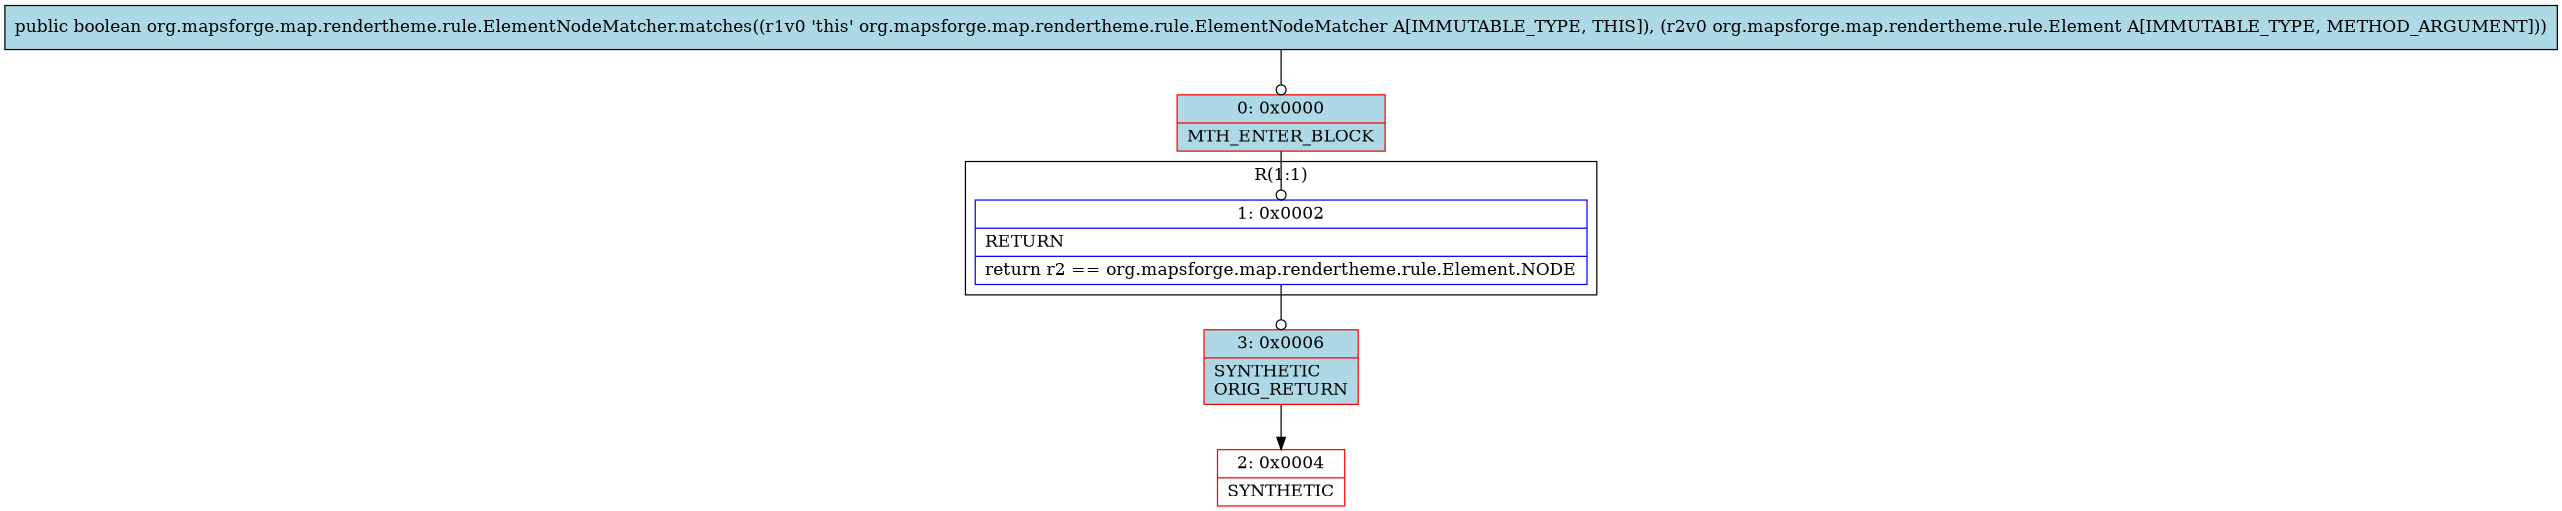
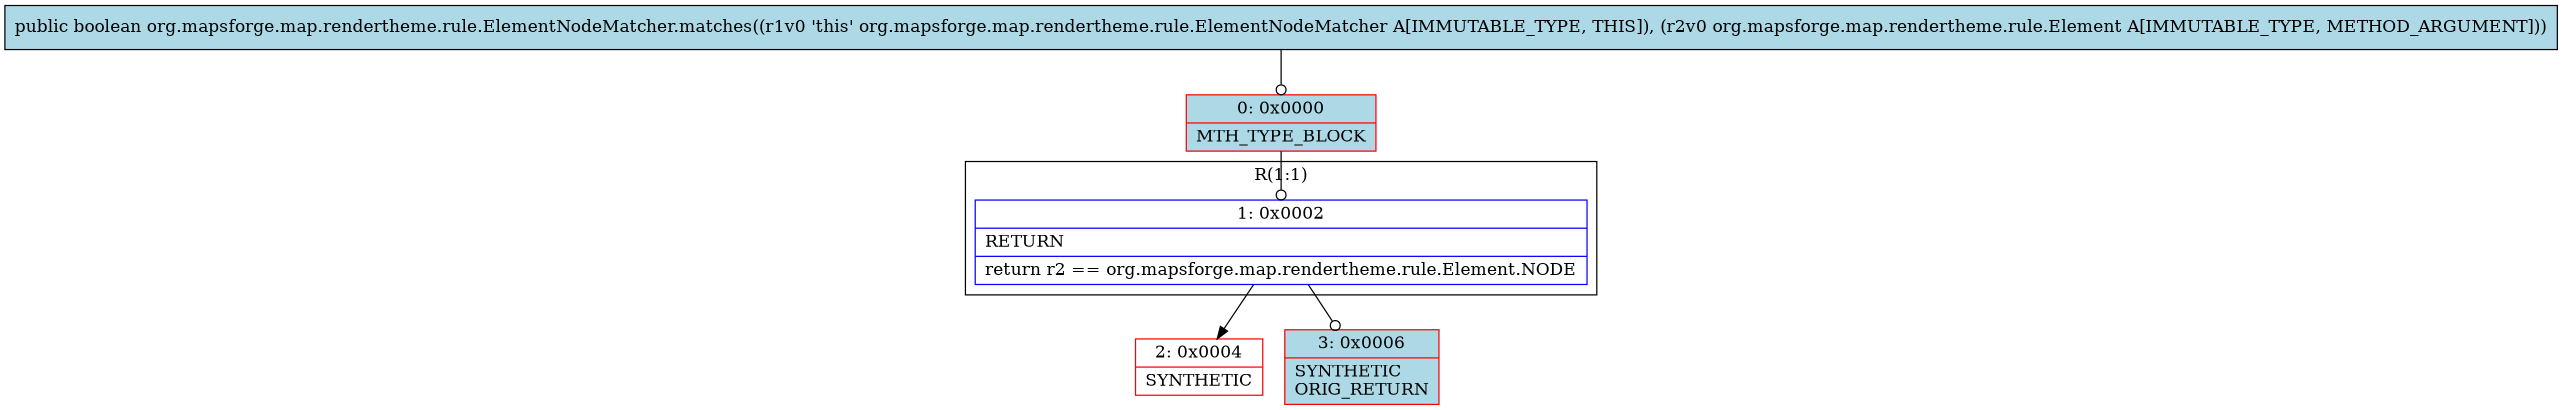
(1281, 136) -> (1281, 136)
(1281, 421) -> (1239, 307)
